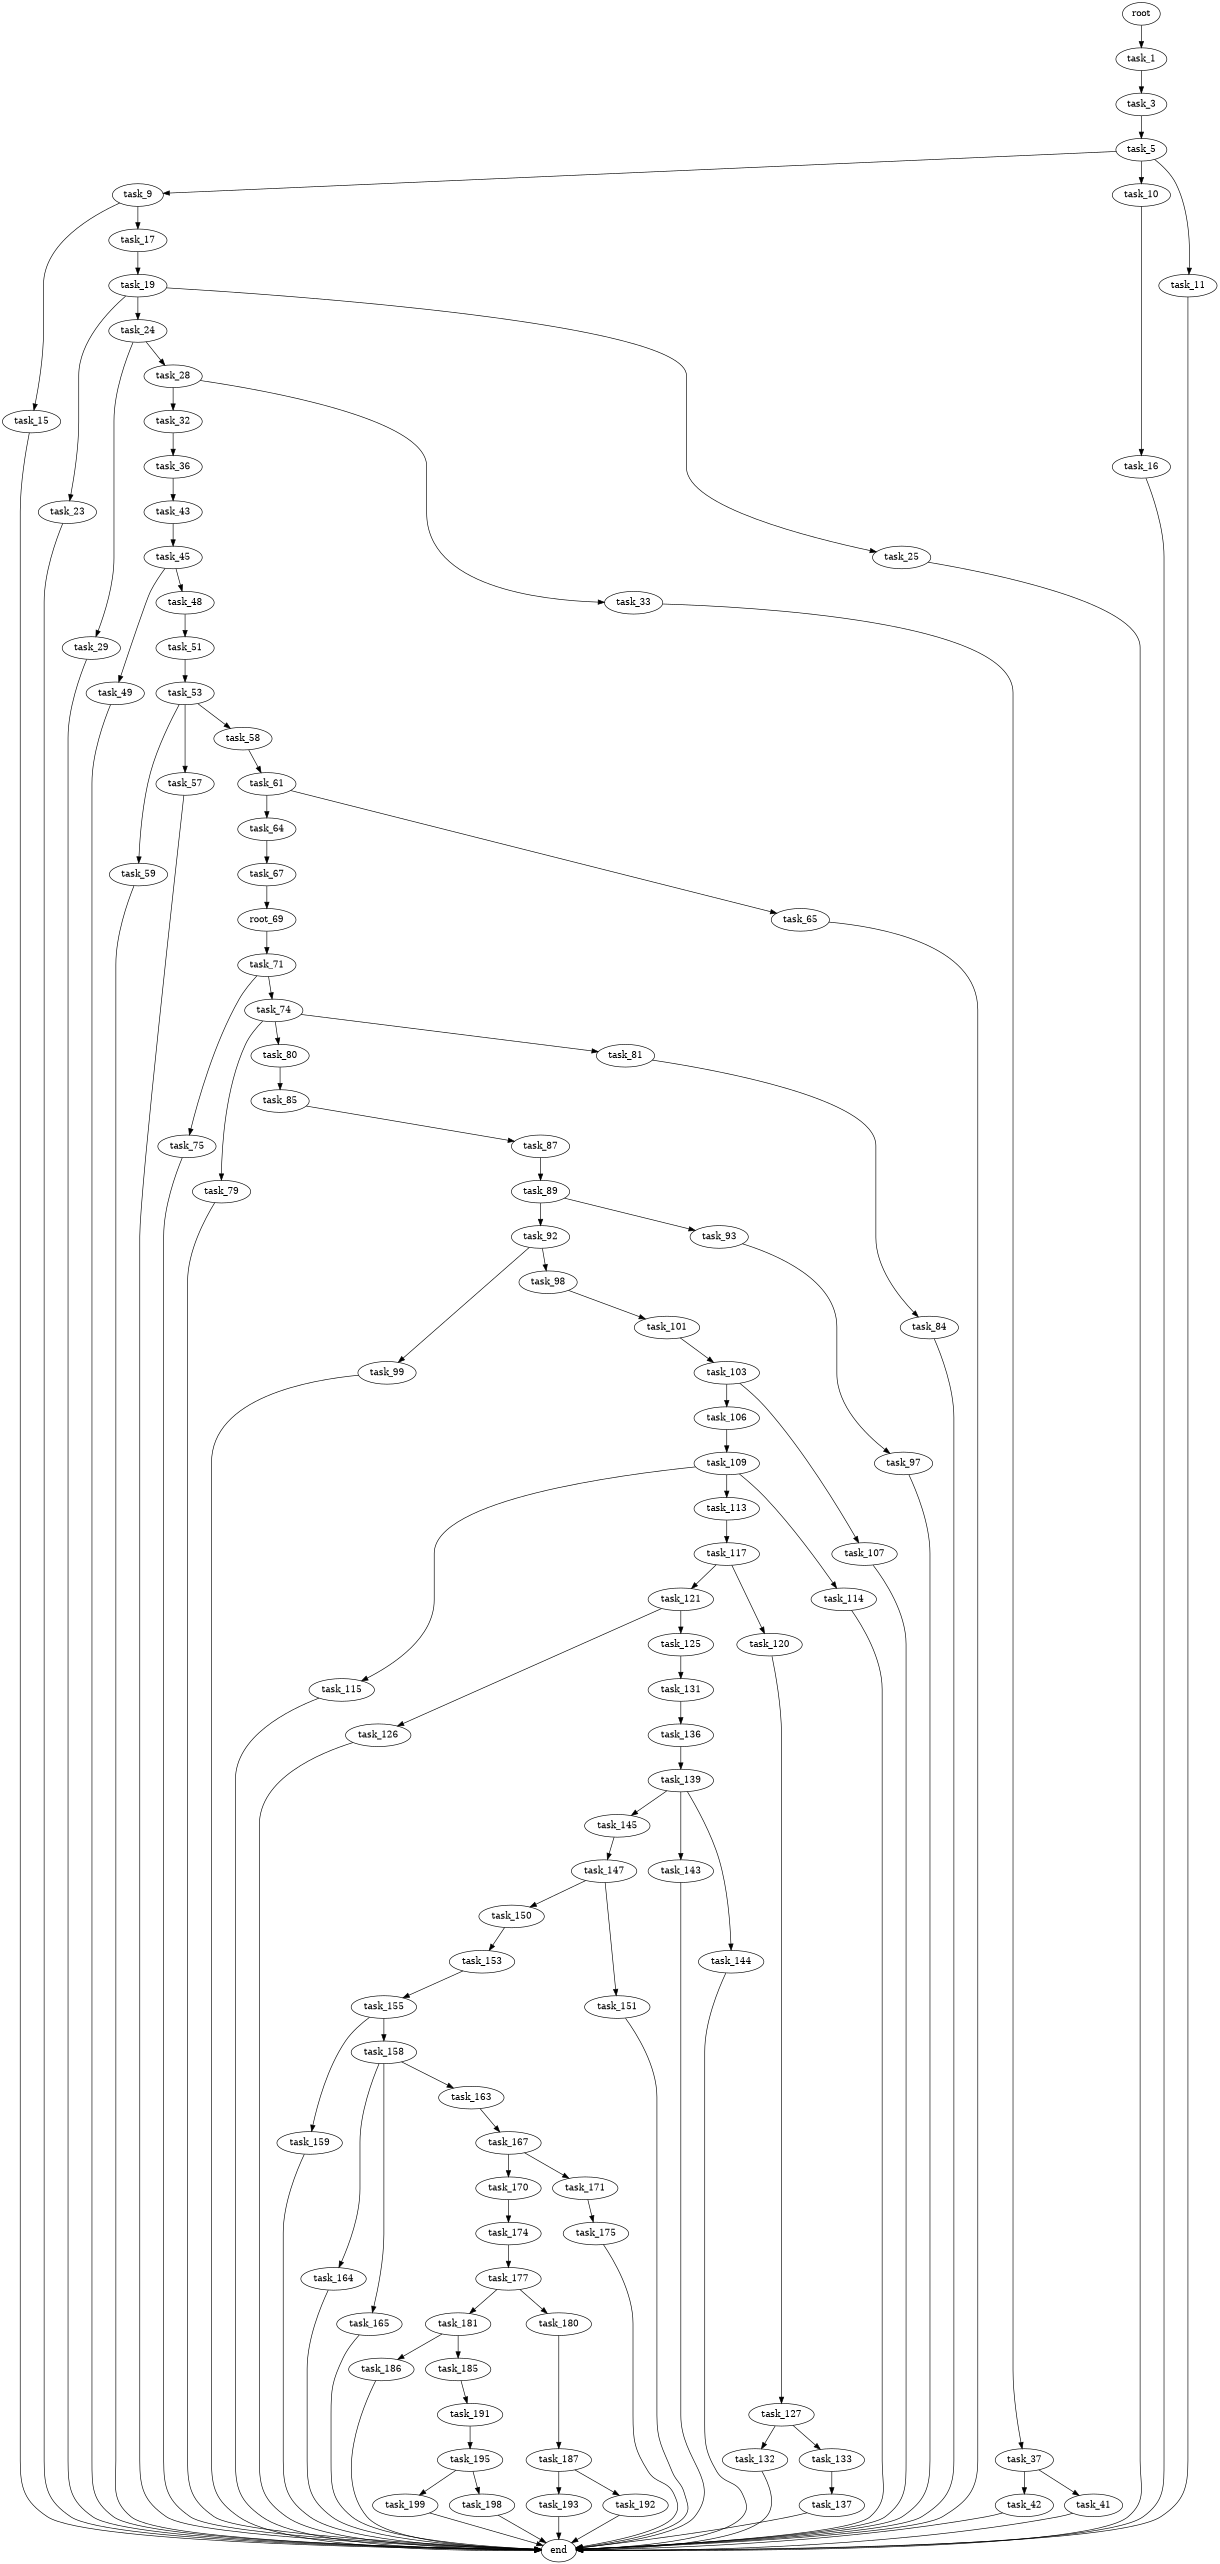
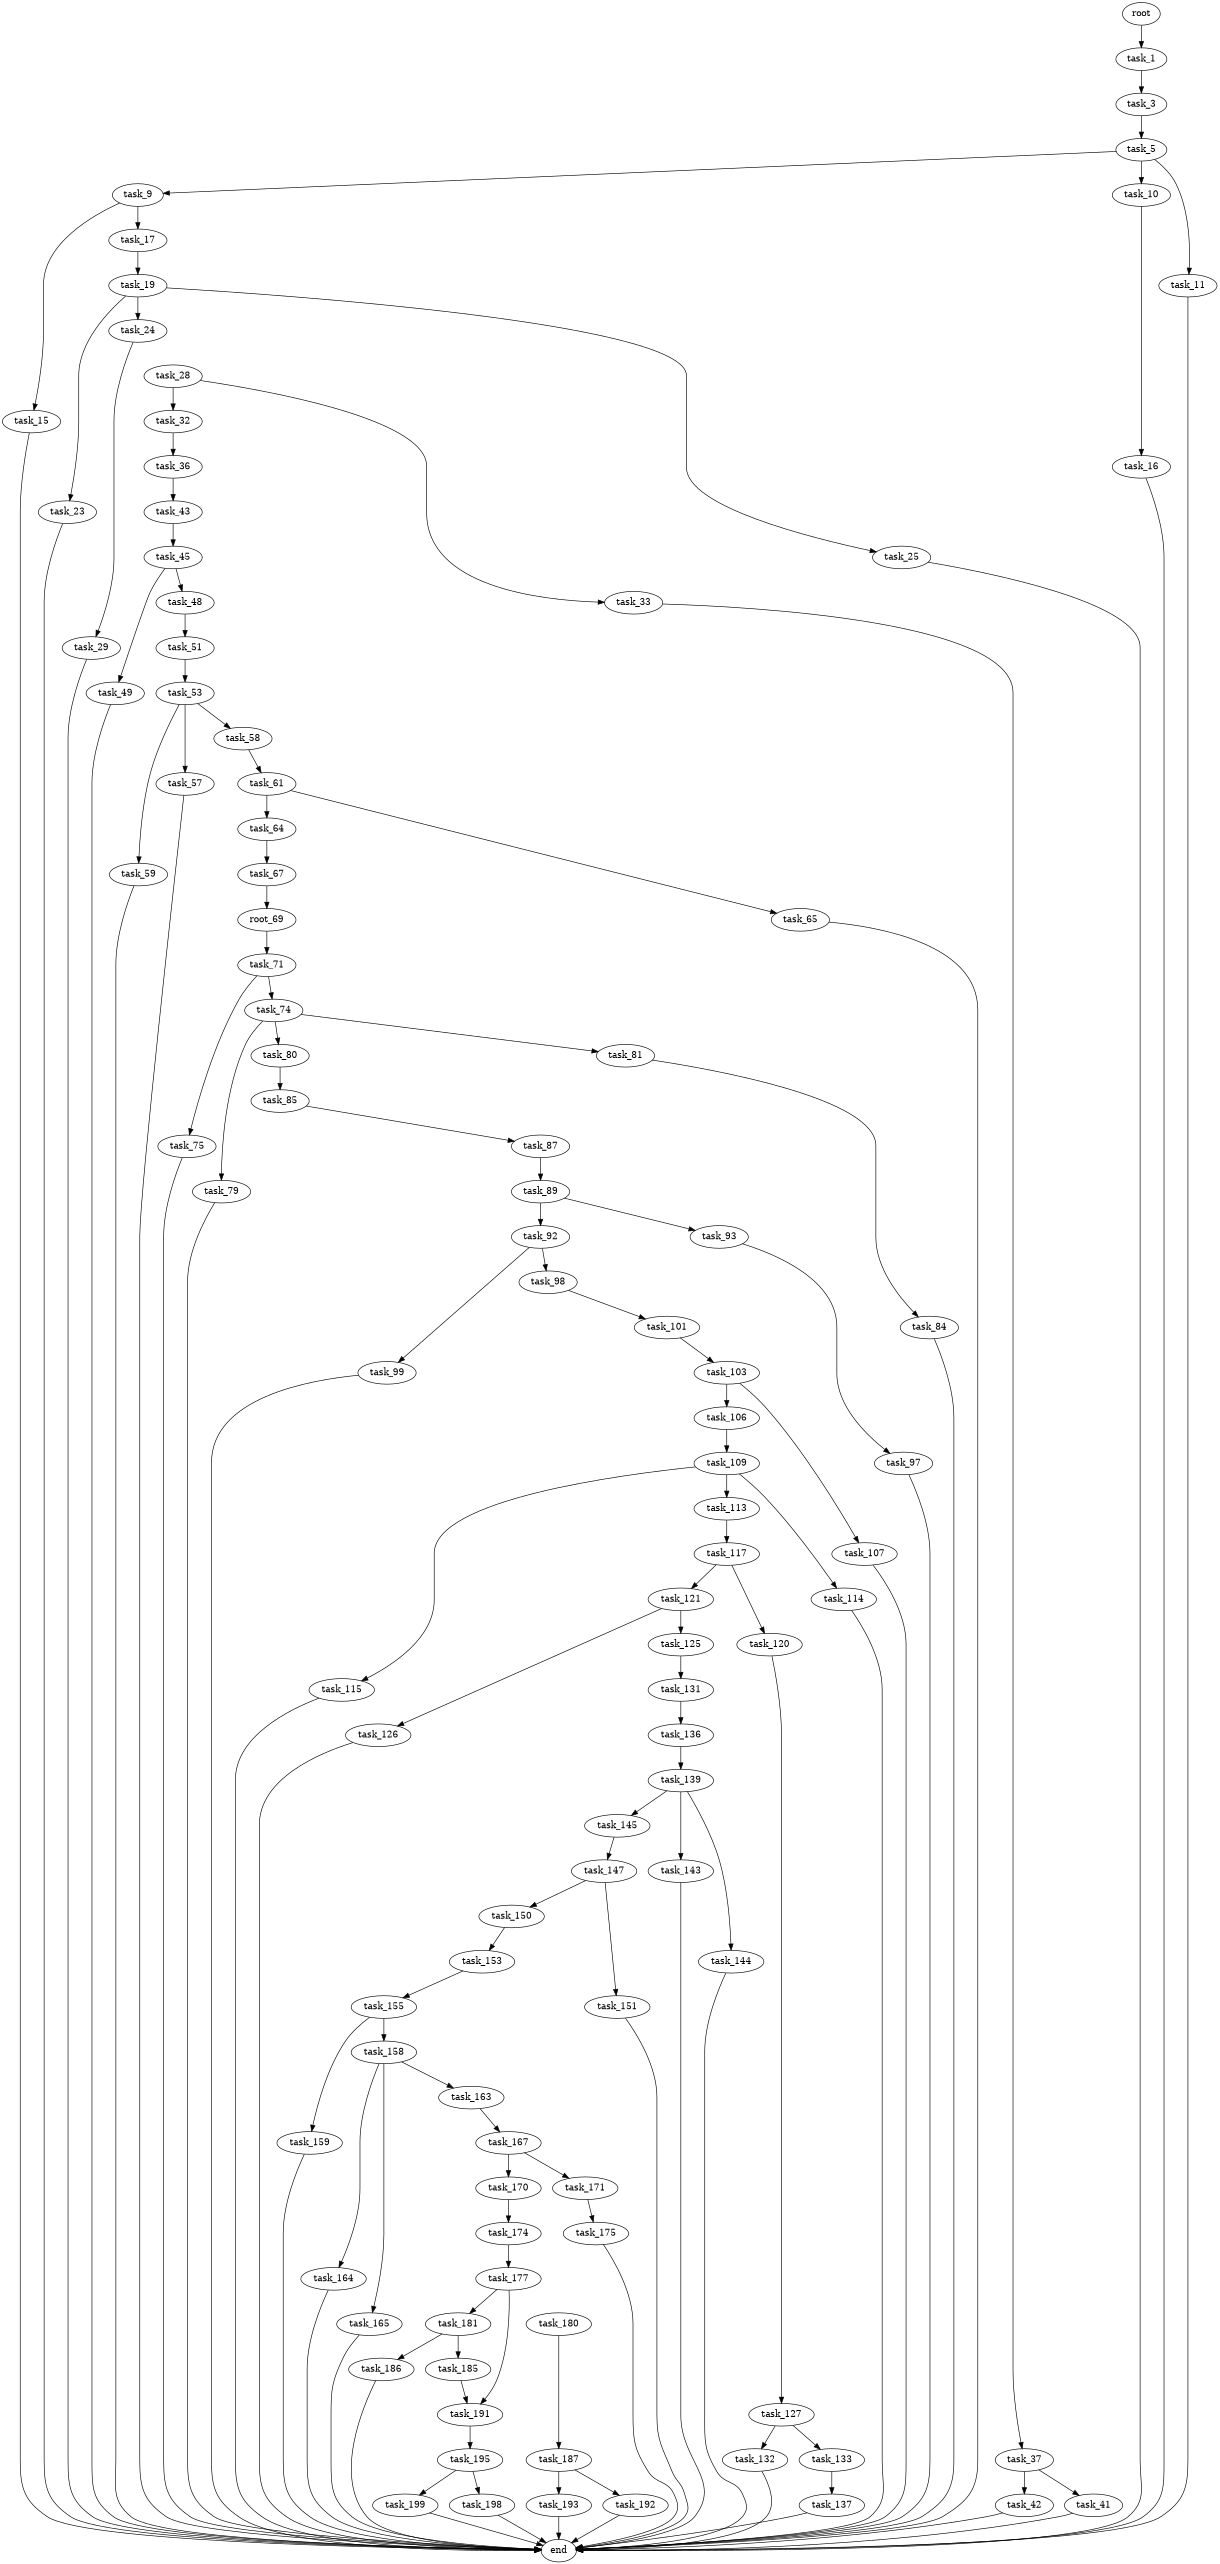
(154, 351) -> none
(531, 2299) -> (506, 2347)
